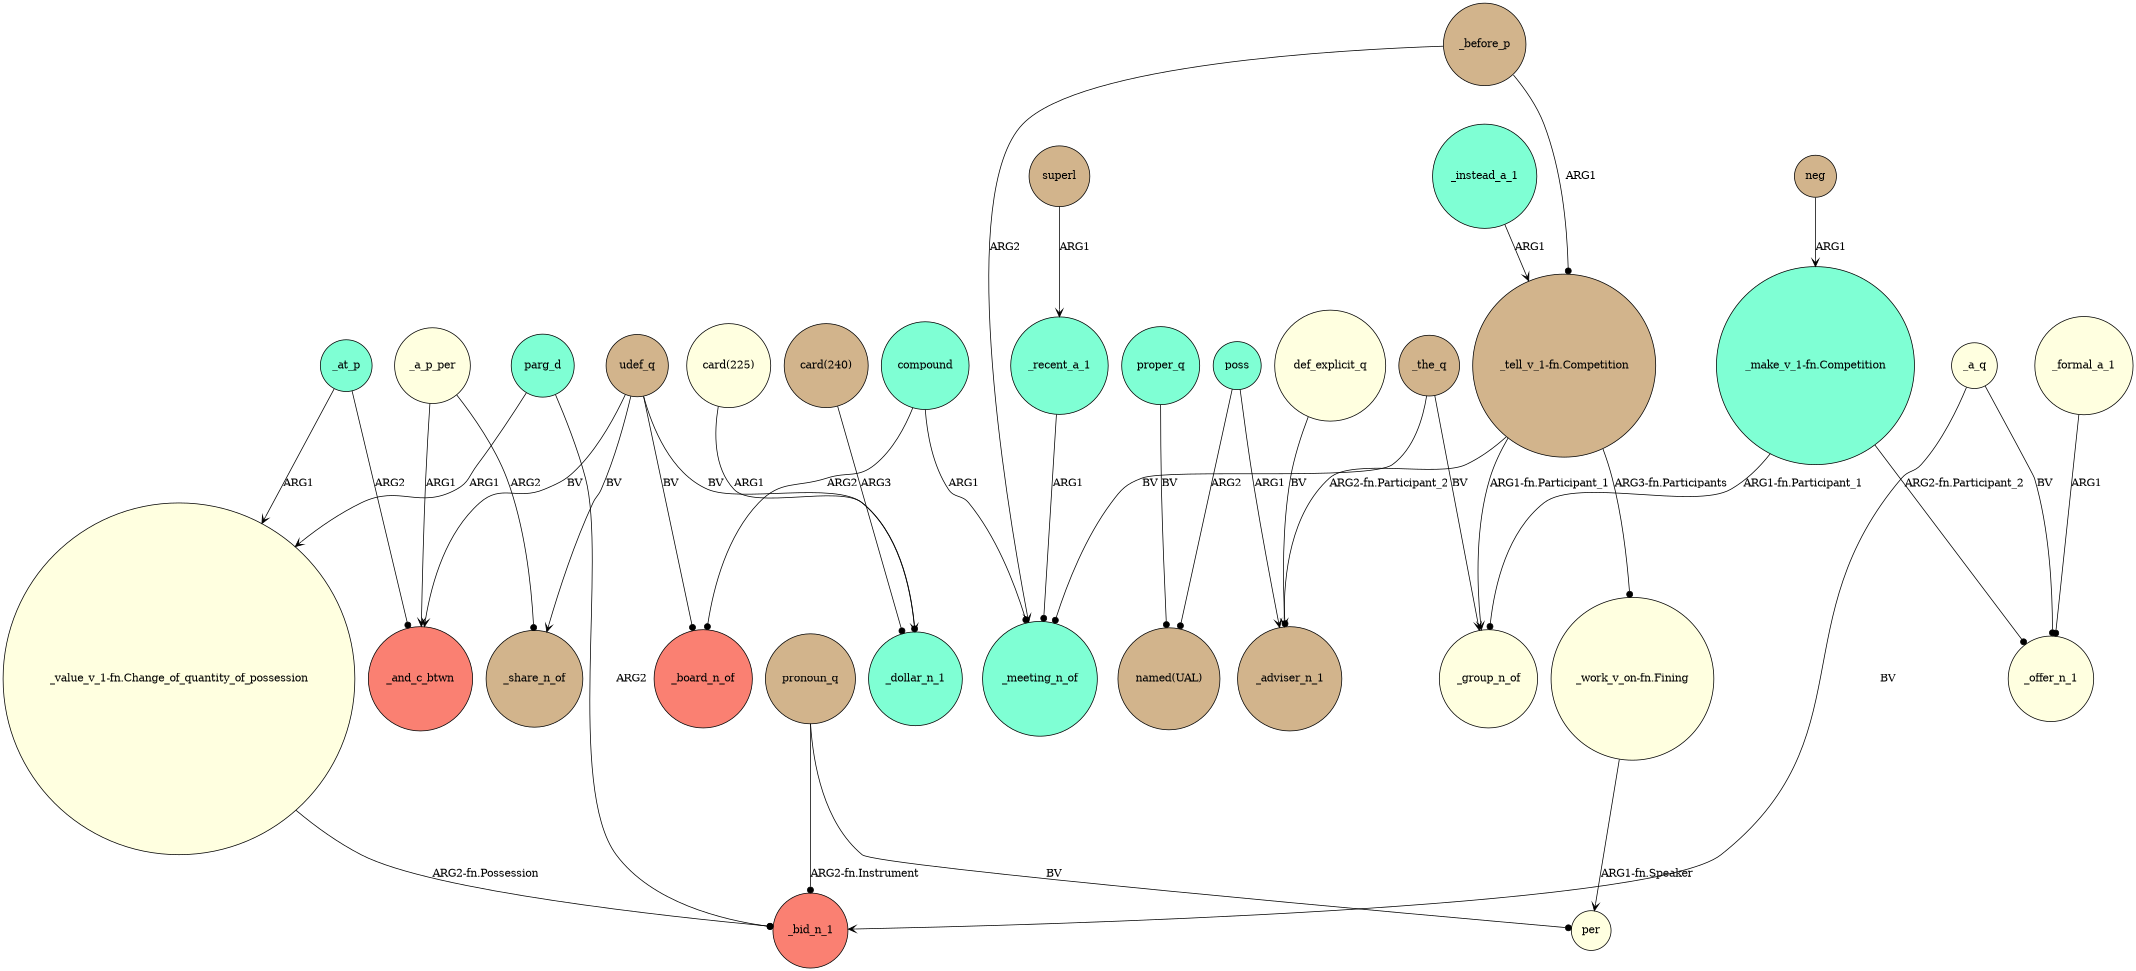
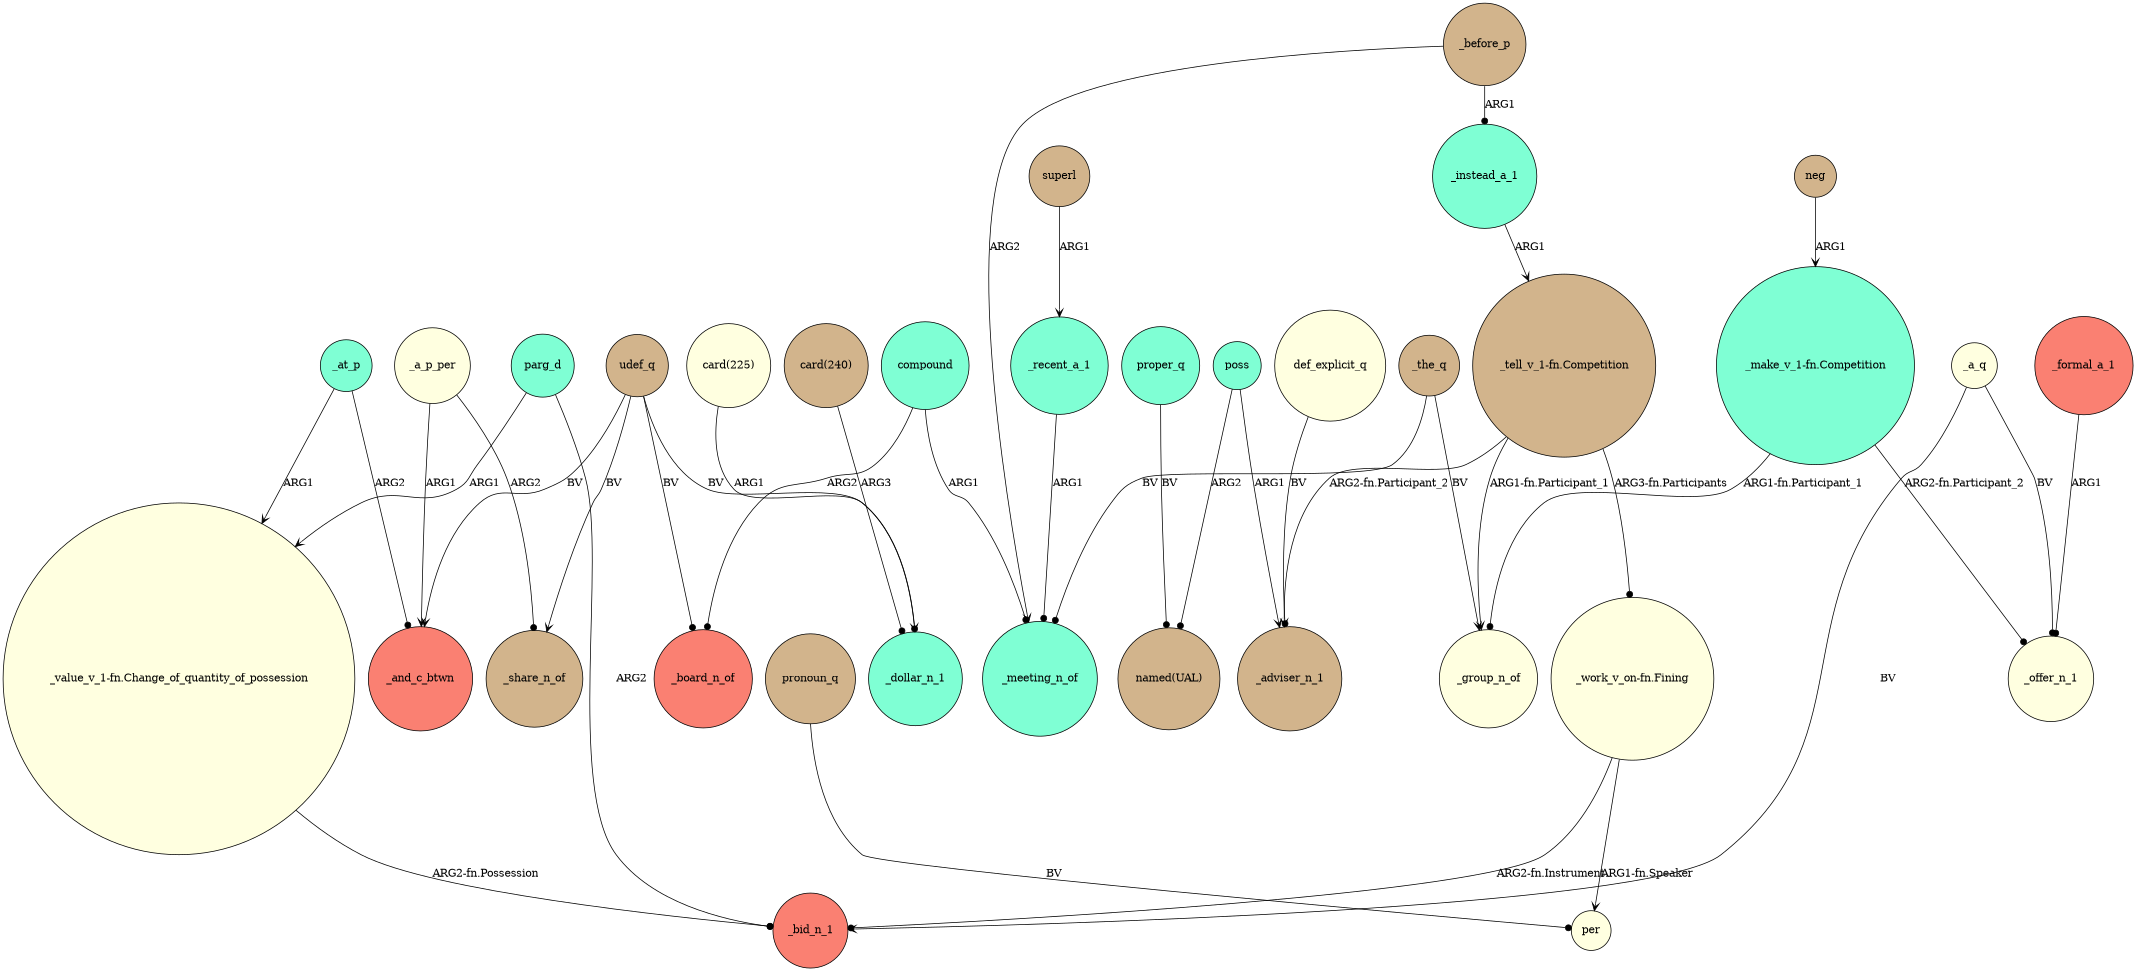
(1556, 166) -> (1485, 102)
(2084, 366) -> (2084, 366)
(810, 805) -> (1241, 903)
